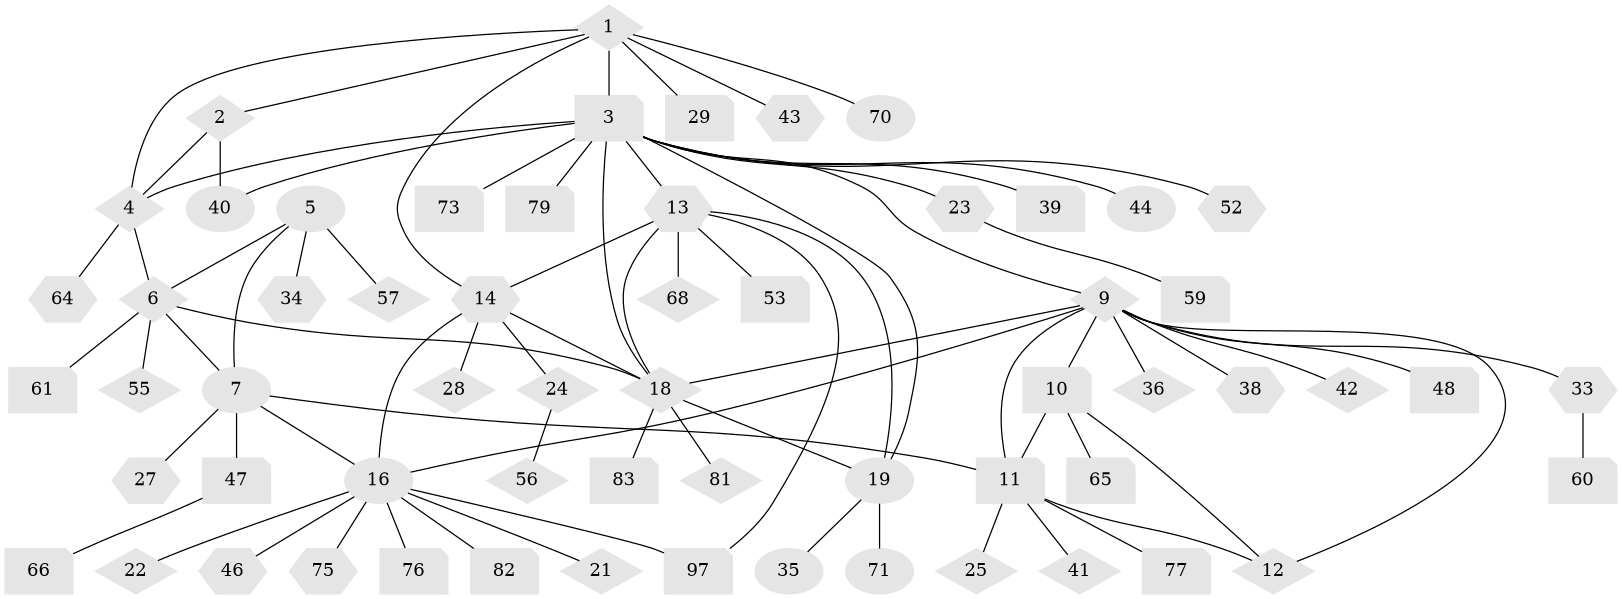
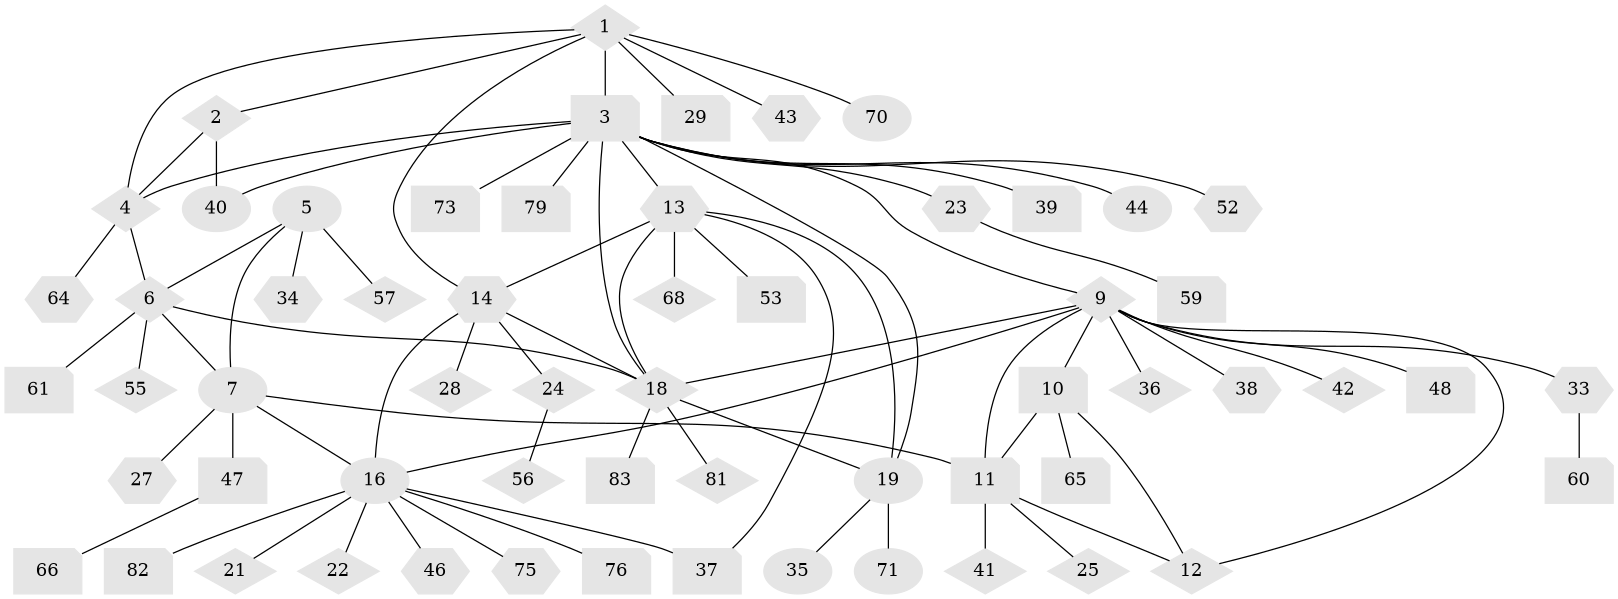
(698, 571) -> (707, 571)
(1177, 571) -> none
